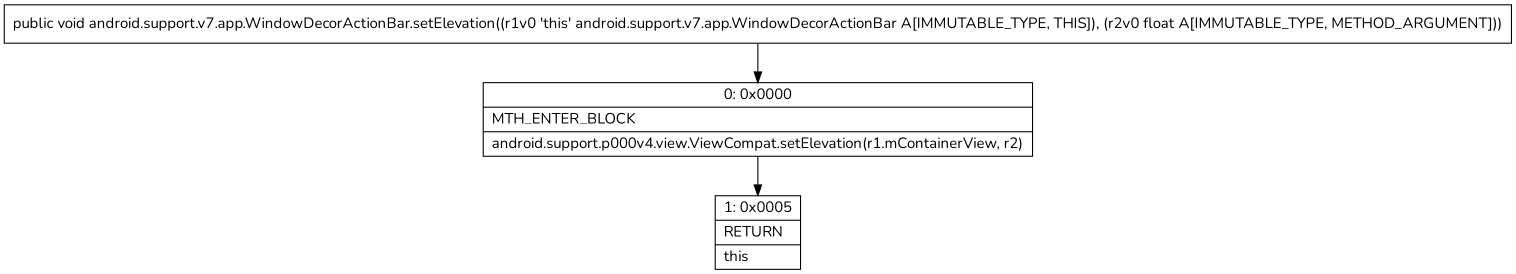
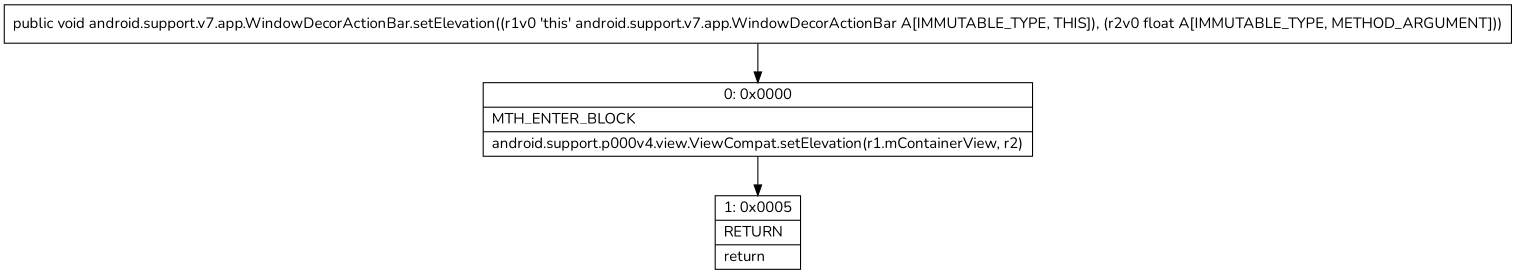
(737, 257) -> (745, 257)
